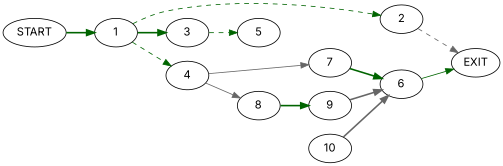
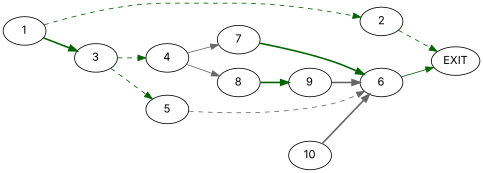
(35, 33) -> none
(435, 39) -> (414, 39)
(148, 52) -> (128, 58)
none -> (274, 112)
